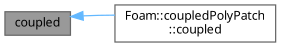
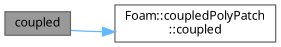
(99, 15) -> (87, 31)
